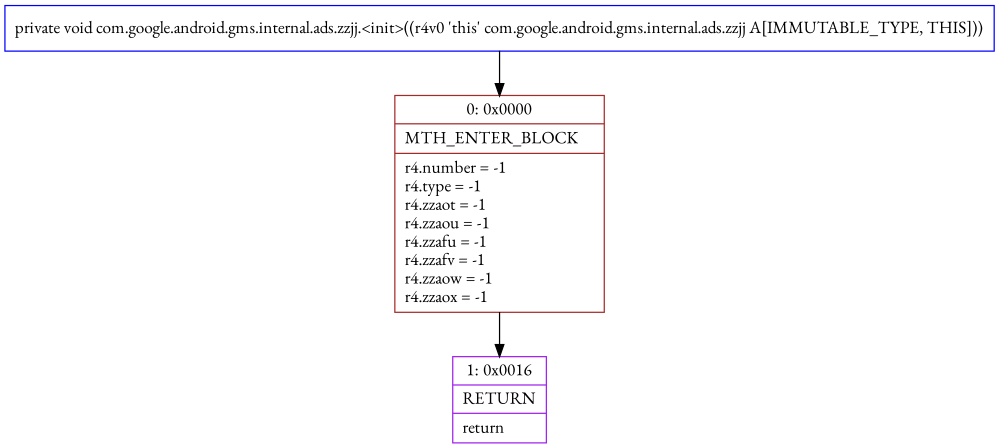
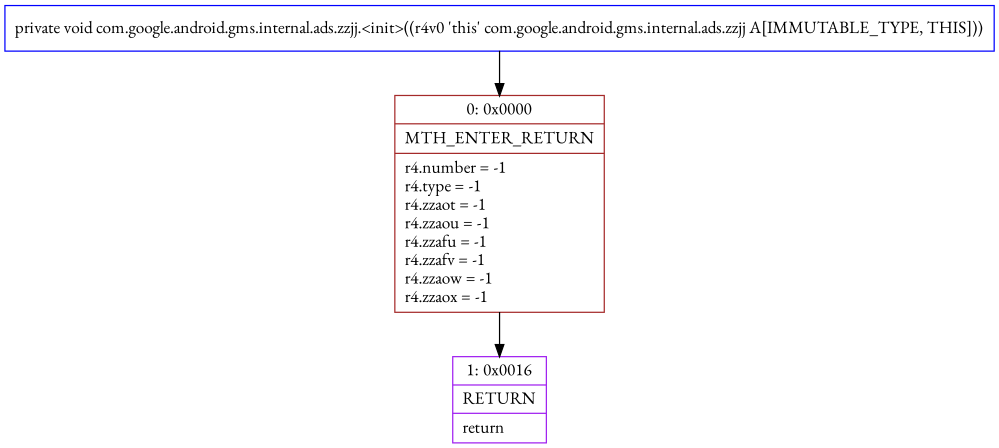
(492, 138) -> (500, 138)
